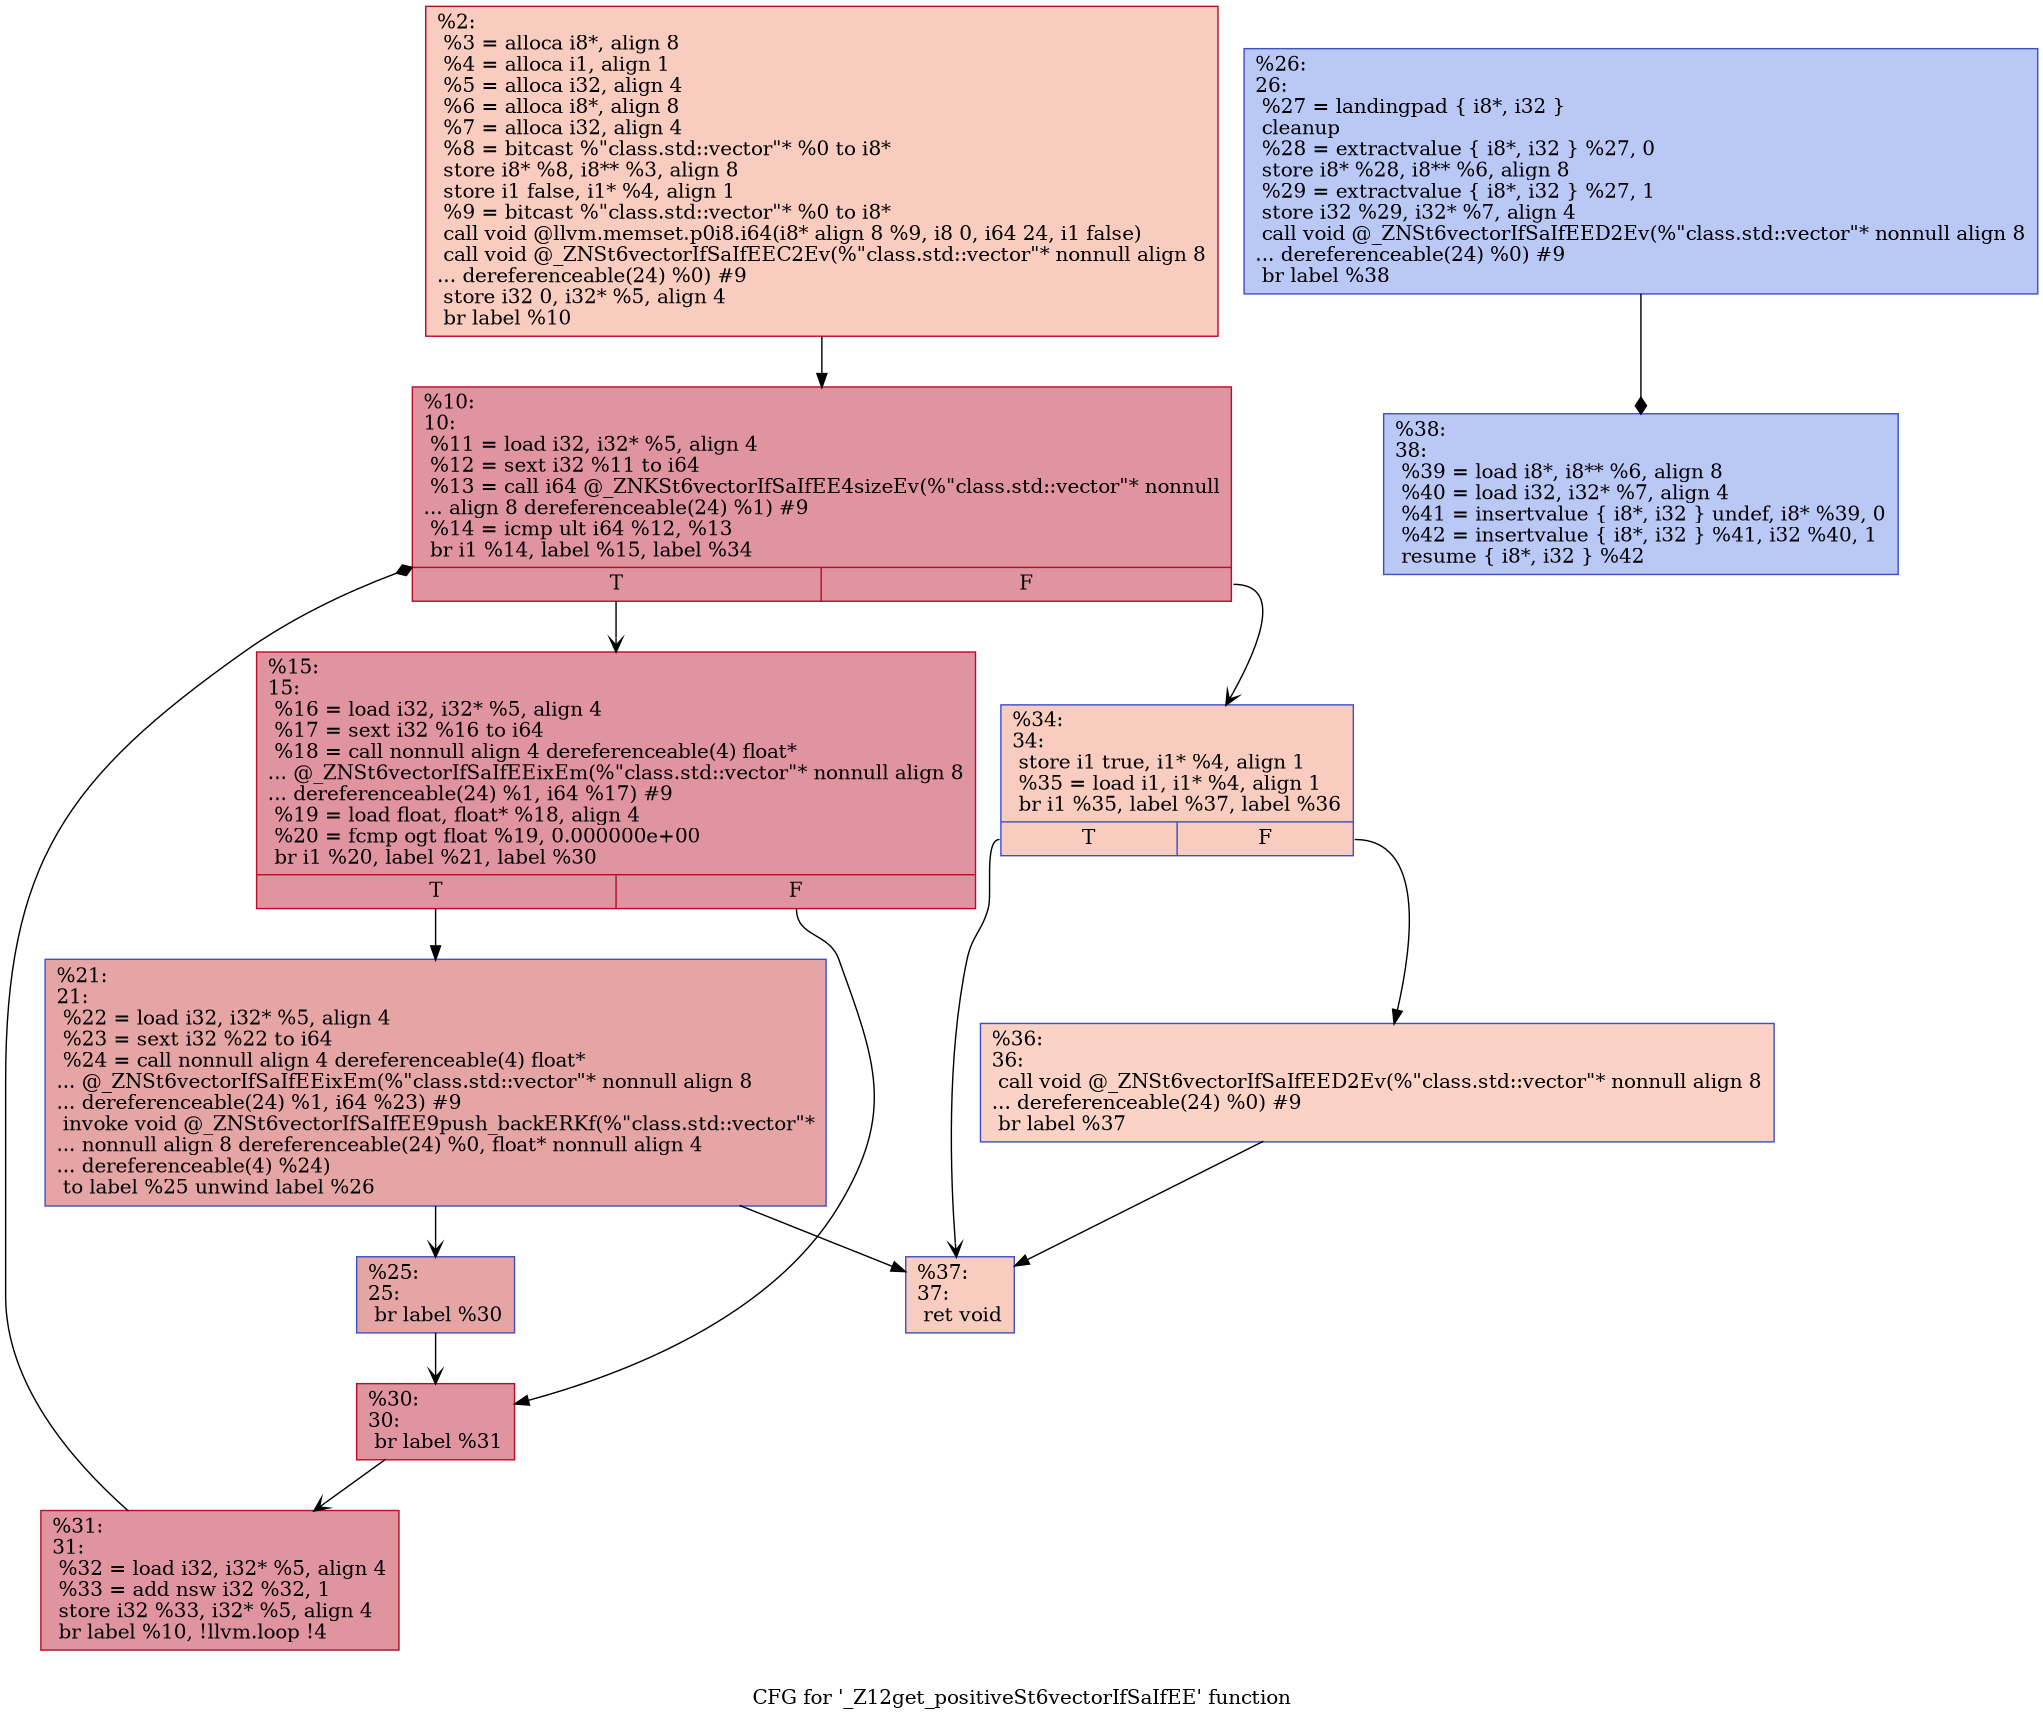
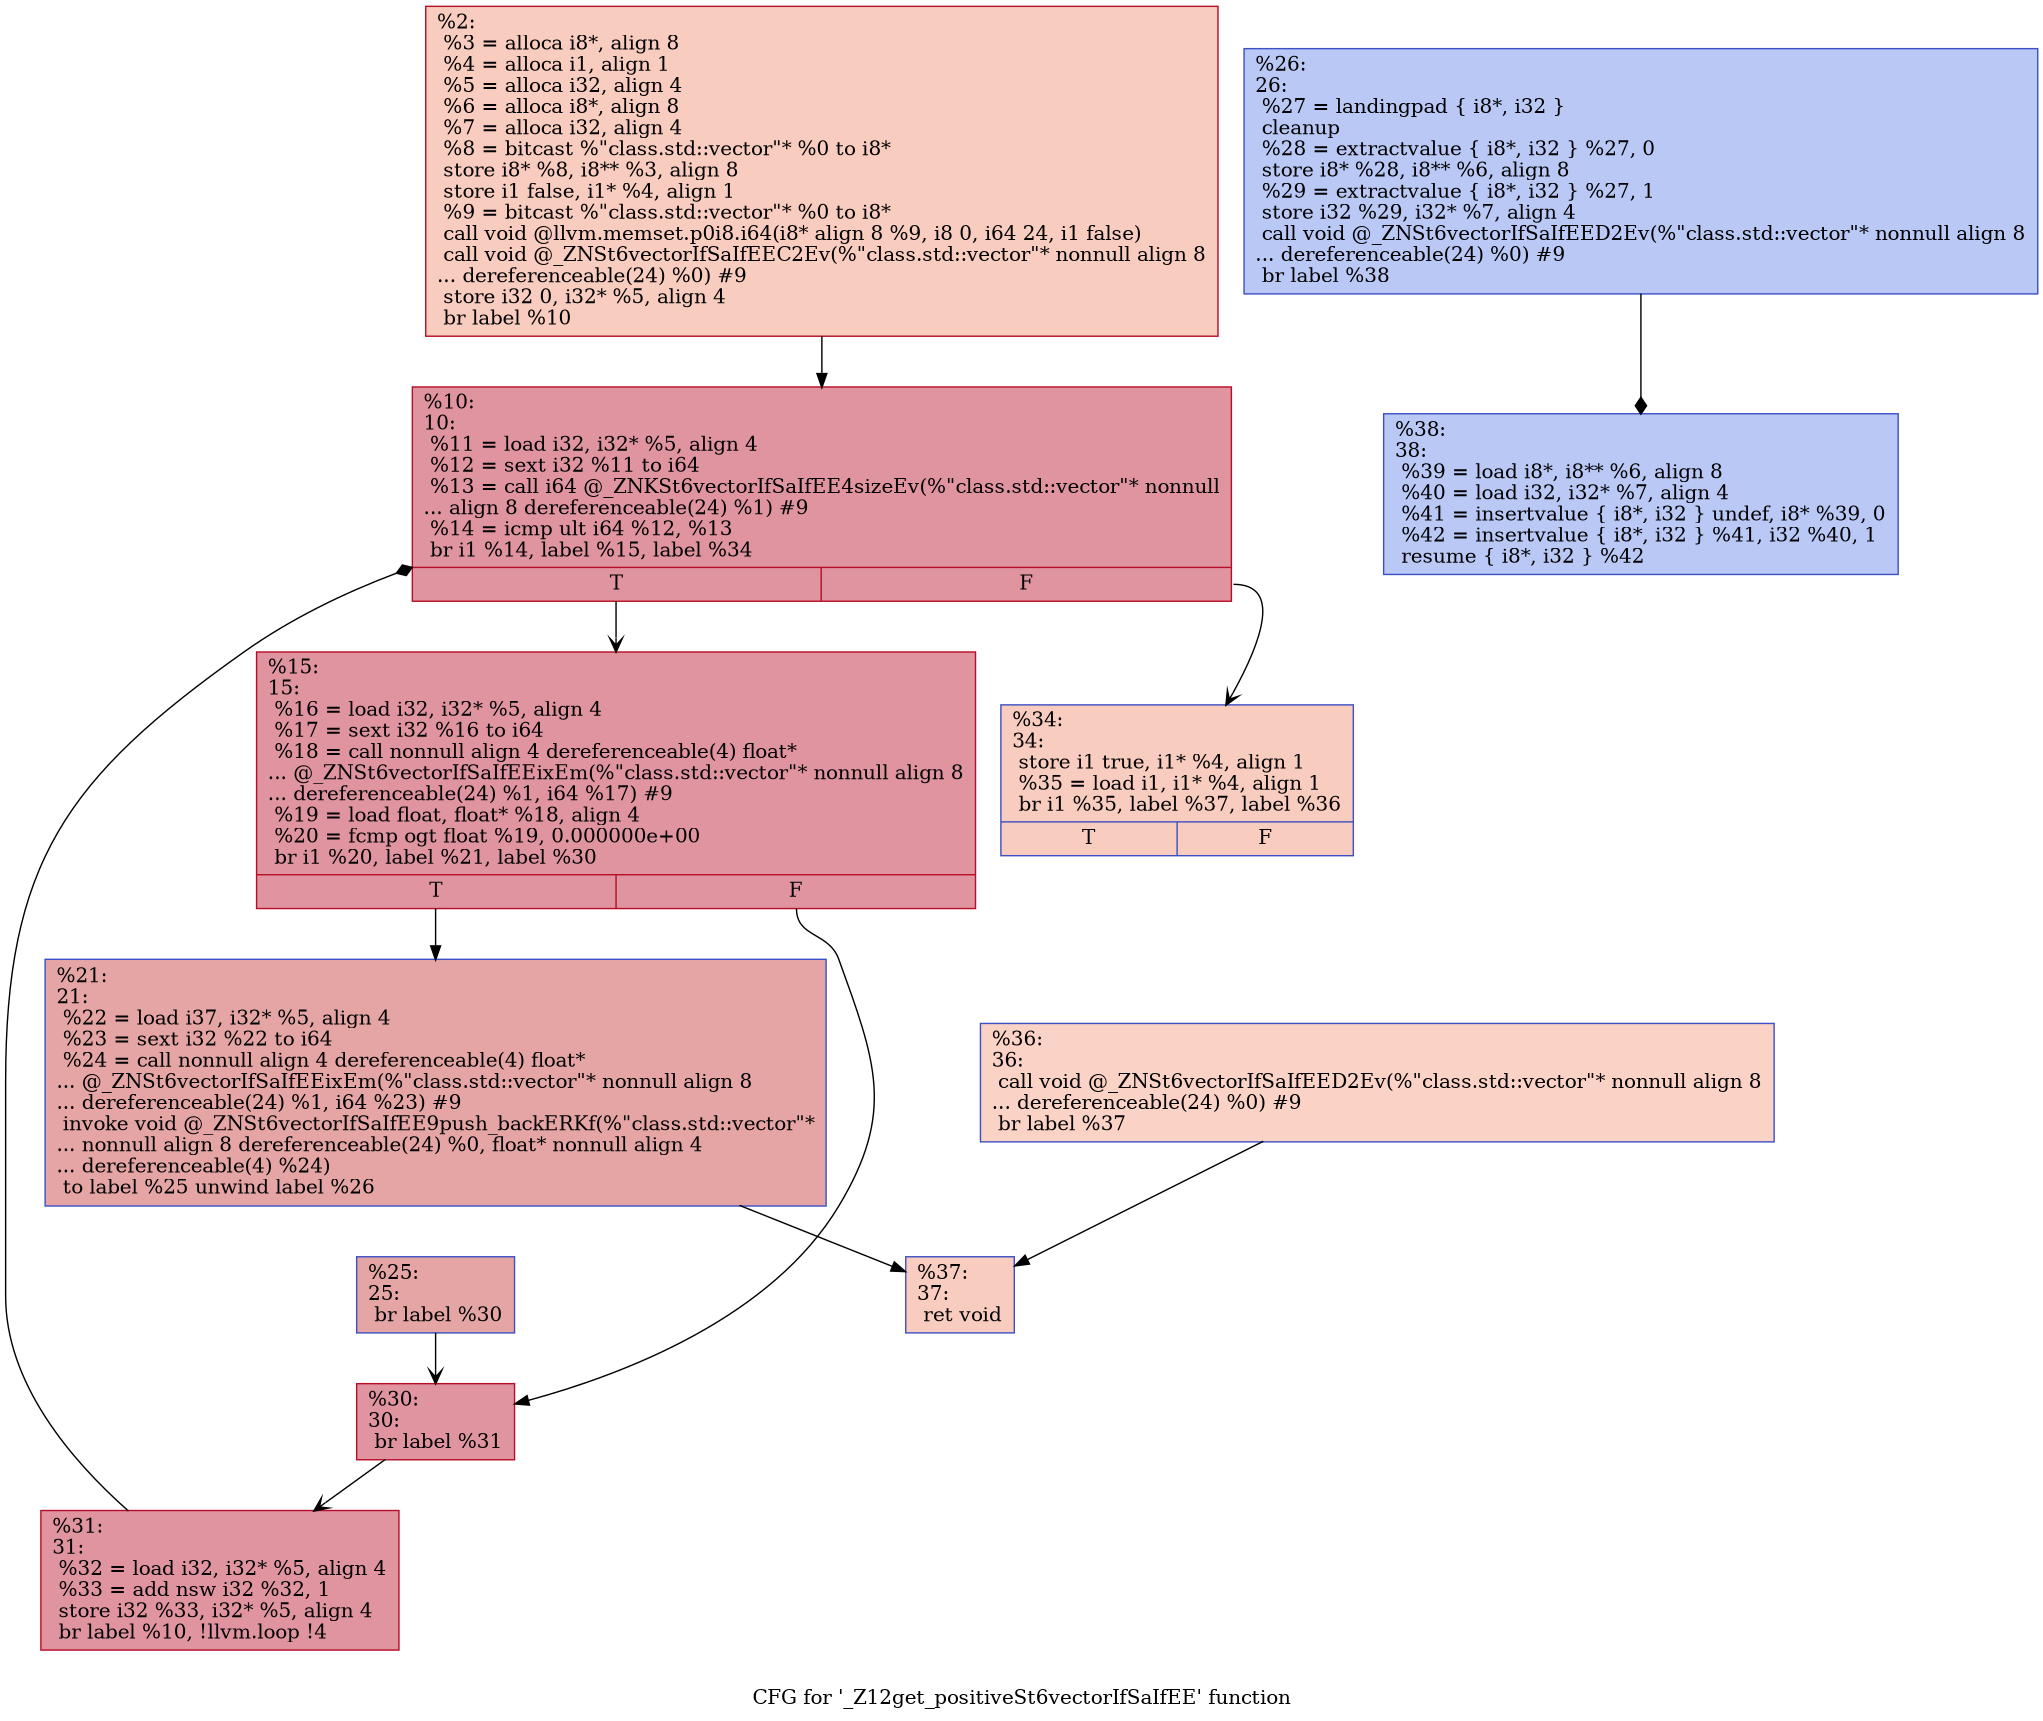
(1409, 911) -> none
(224, 1019) -> (224, 1019)
(956, 1037) -> none
(436, 1224) -> none
